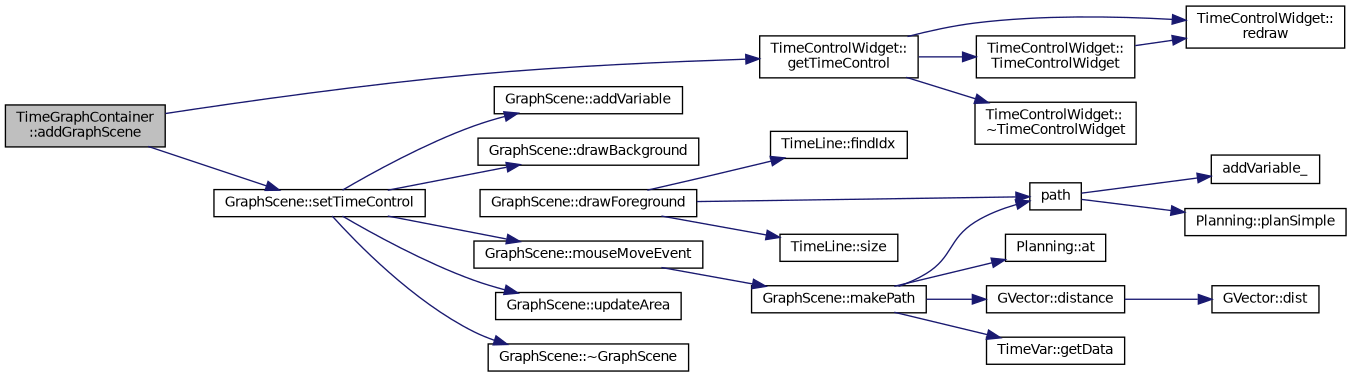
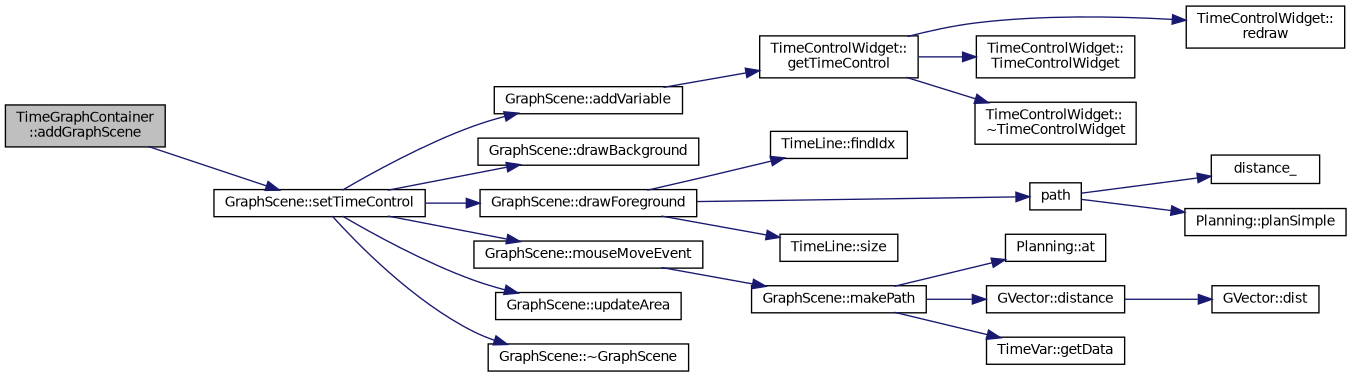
(1154, 43) -> none
(455, 76) -> (705, 80)
(1265, 169) -> (1265, 169)
none -> (446, 203)
(955, 242) -> none
